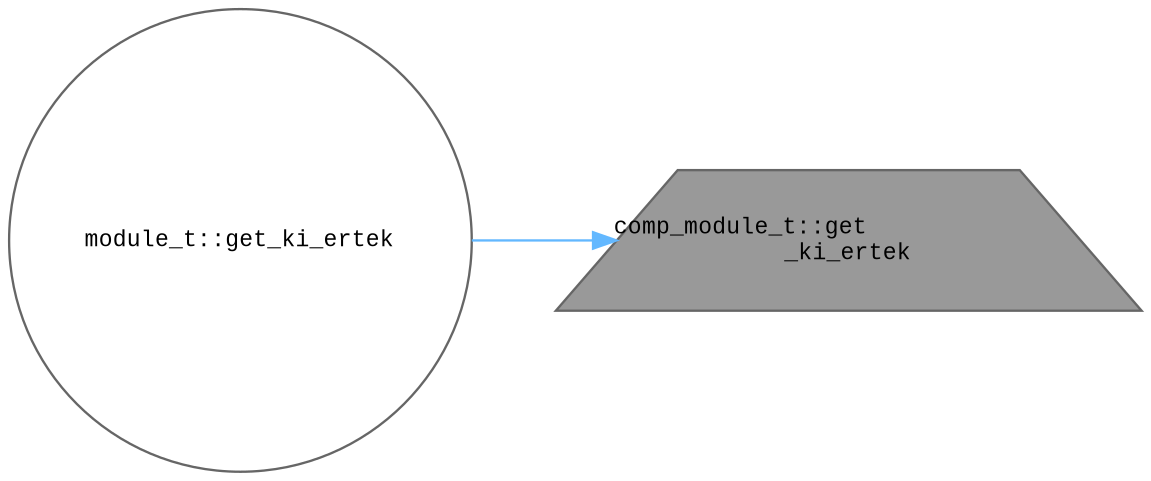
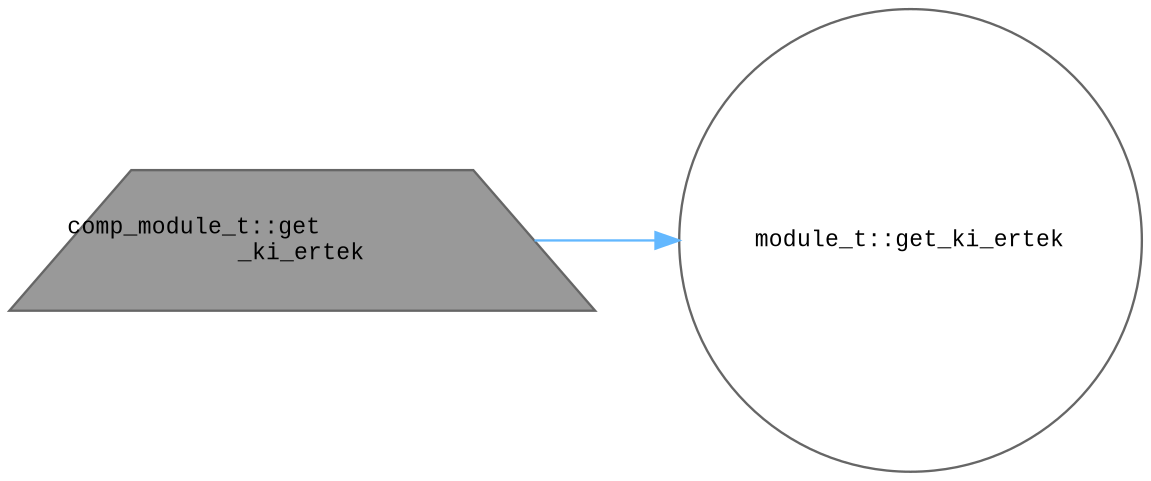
(532, 240) -> (595, 240)
